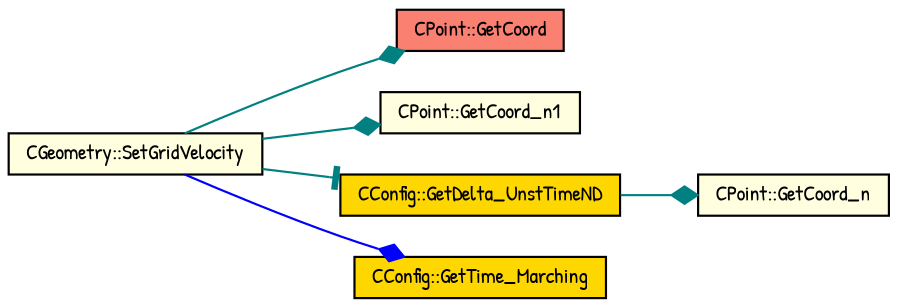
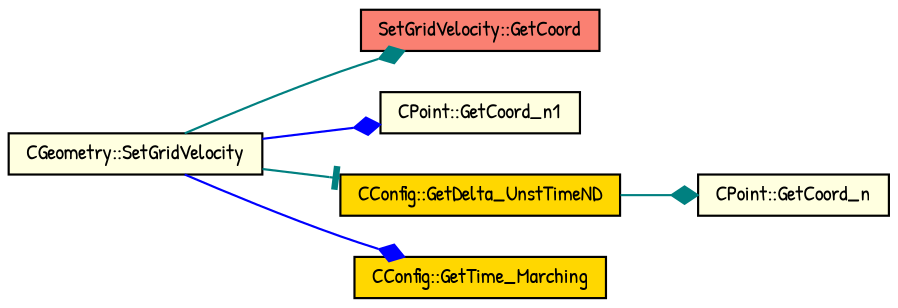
(480, 30) -> (480, 30)
(308, 133) -> (308, 133)
